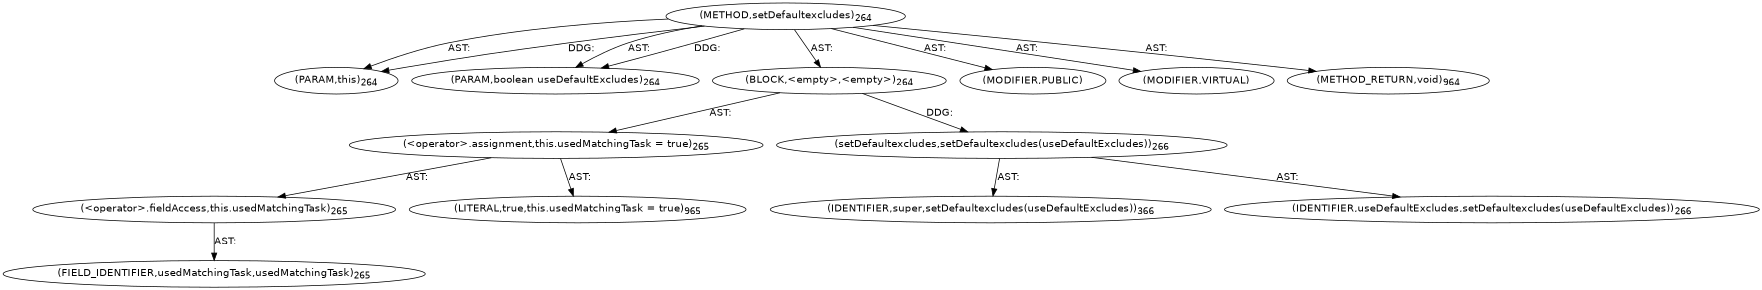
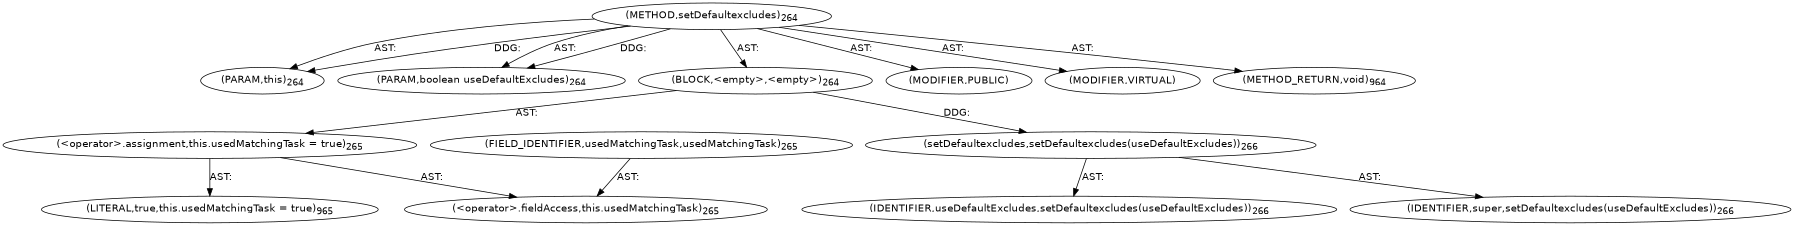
(1146, 208) -> (1726, 208)
(214, 238) -> (616, 174)
